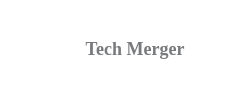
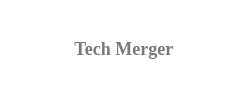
(135, 49) -> (124, 49)
